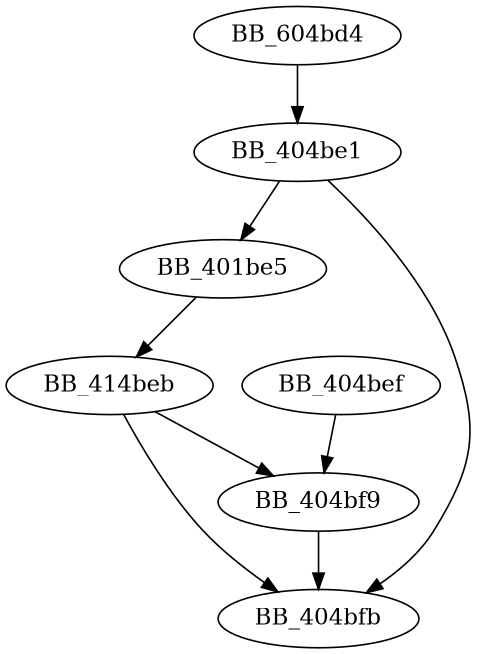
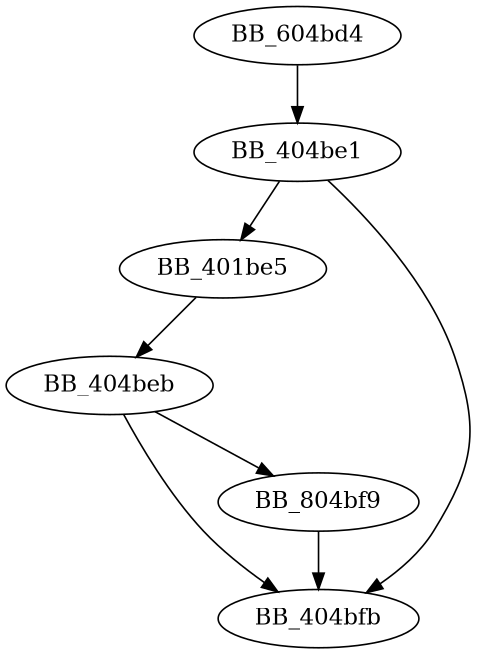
(110, 385) -> (110, 385)
(341, 385) -> none
(319, 502) -> (319, 502)
